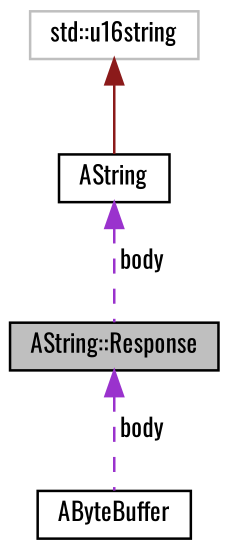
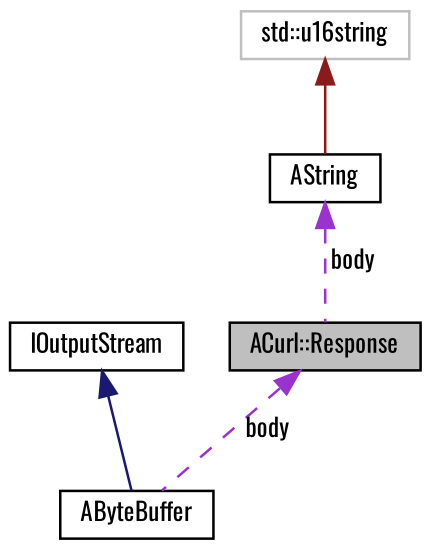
none -> (97, 347)
(114, 347) -> (325, 347)
